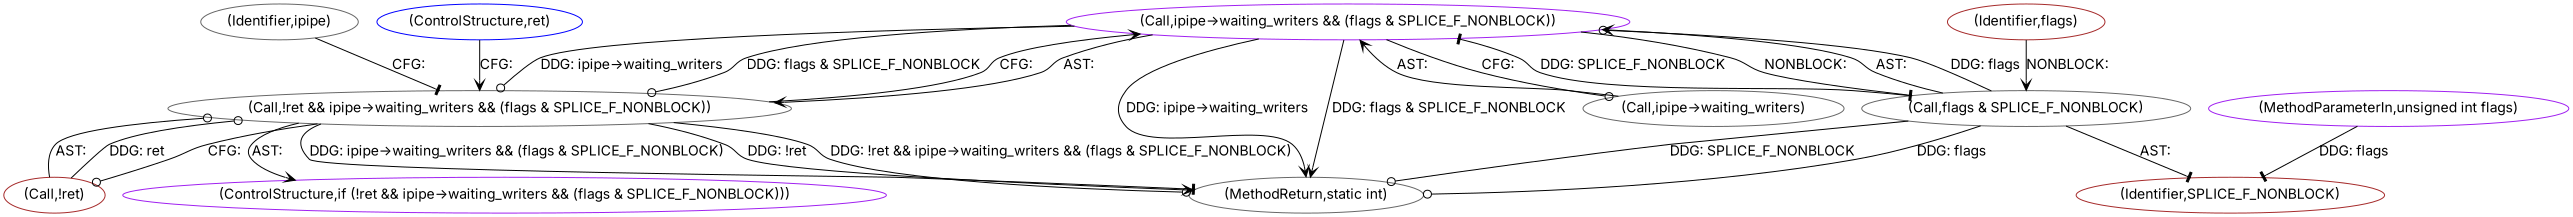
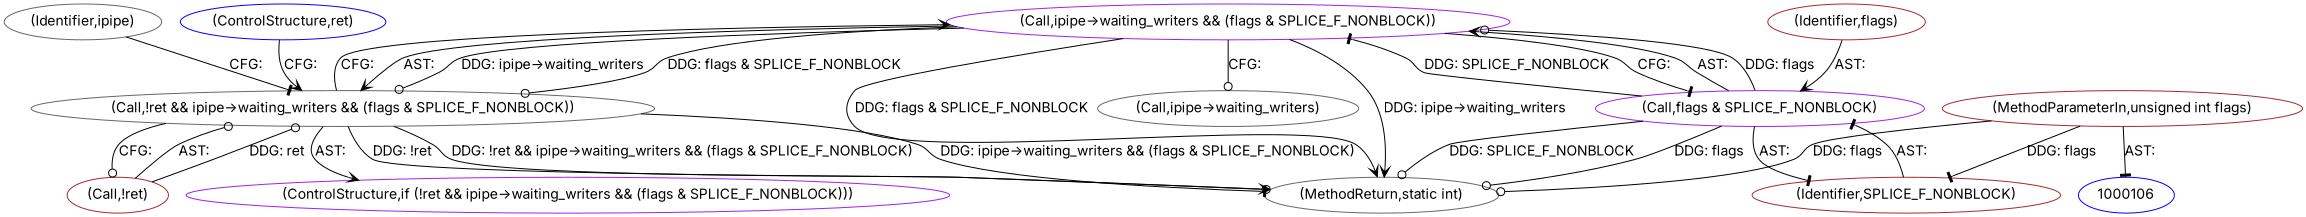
(1808, 65) -> (1656, 65)
(2070, 65) -> (1852, 65)
(1487, 87) -> none
(2026, 109) -> (1760, 109)
(2389, 109) -> (2122, 109)
none -> (1887, 145)
none -> (1752, 170)
none -> (2126, 195)
